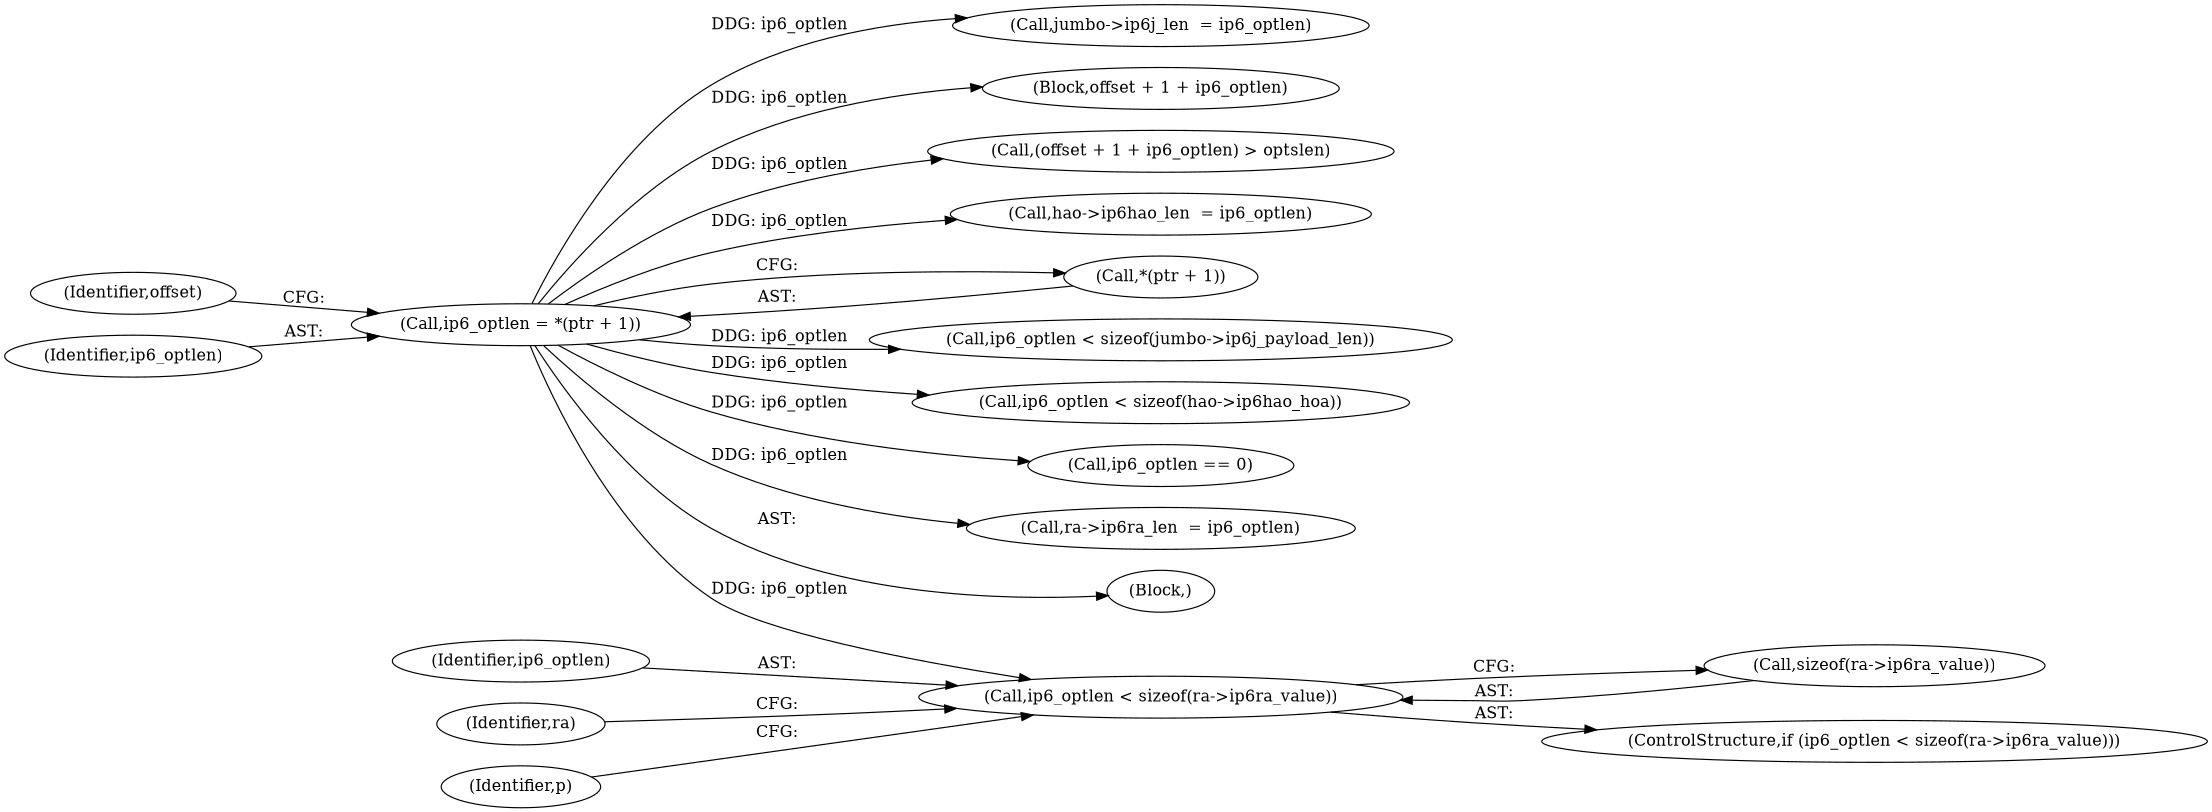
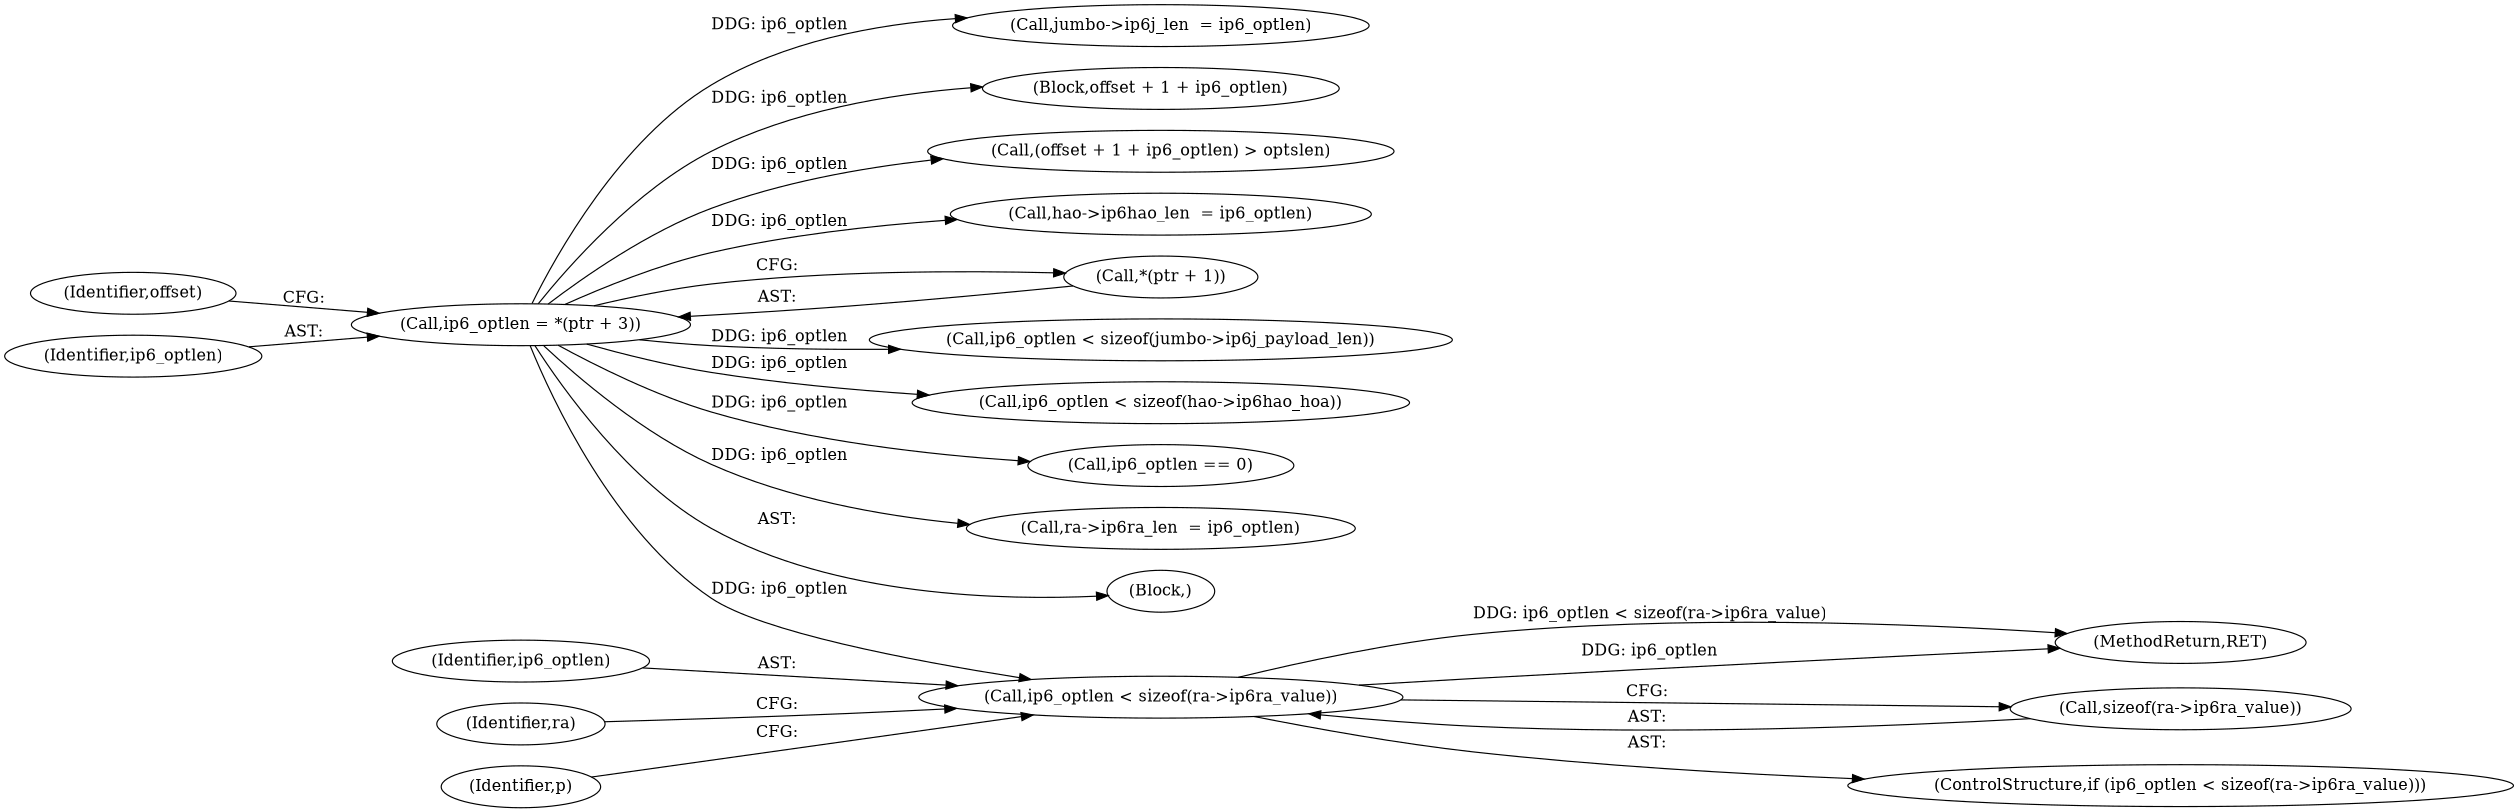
(521, 325) -> (521, 325)
none -> (2181, 642)
